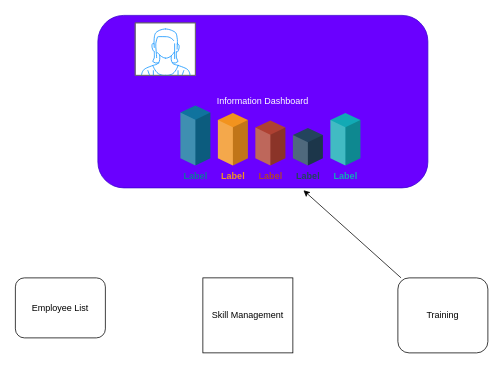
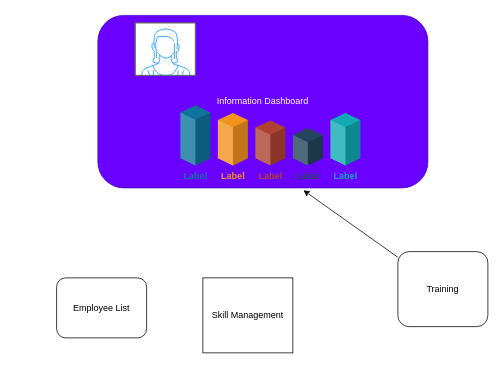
(60, 308) -> (102, 308)
(443, 315) -> (443, 289)
